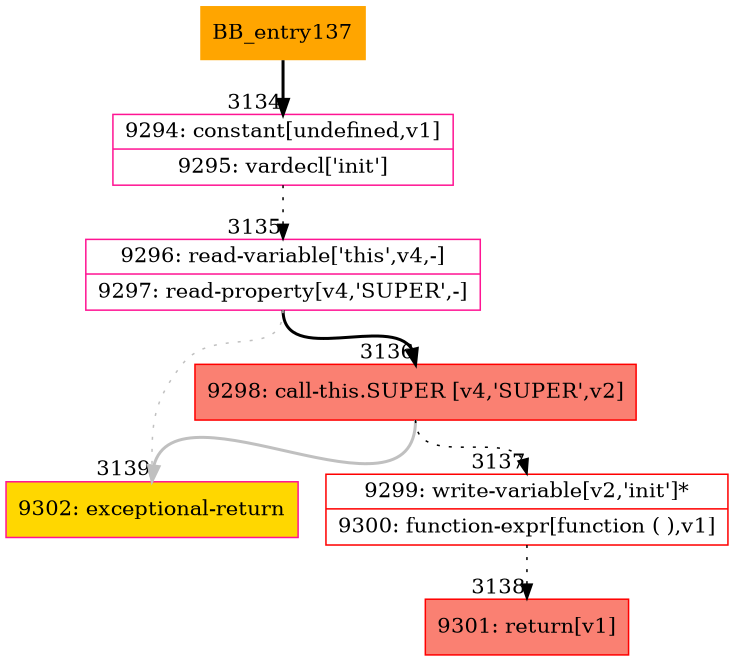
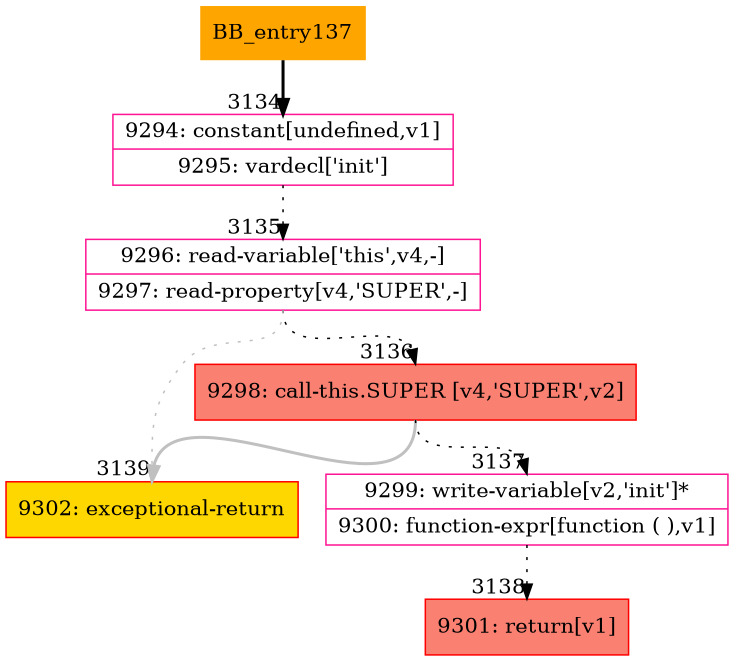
(342, 338) -> (342, 338)
(152, 510) -> (152, 510)
(527, 510) -> (527, 510)
